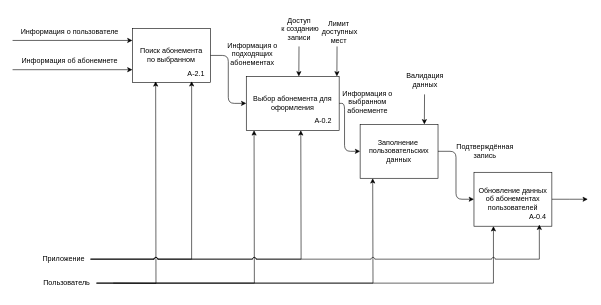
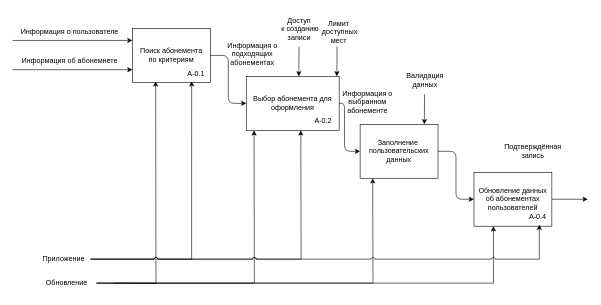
(171, 56) -> (171, 56)
(196, 74) -> (196, 74)
(485, 152) -> (533, 152)
(67, 284) -> (67, 284)
